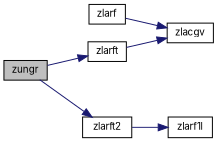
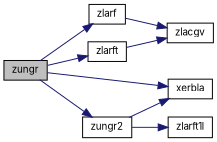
none -> (62, 45)
none -> (190, 89)
(107, 127) -> (107, 127)
(190, 127) -> (190, 127)
